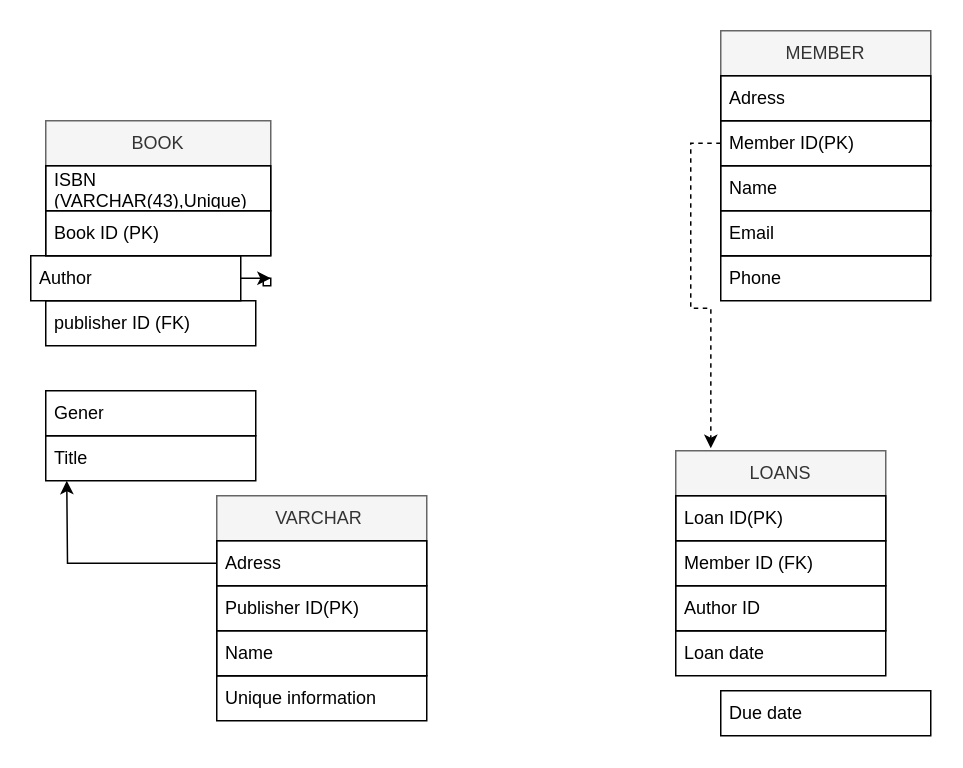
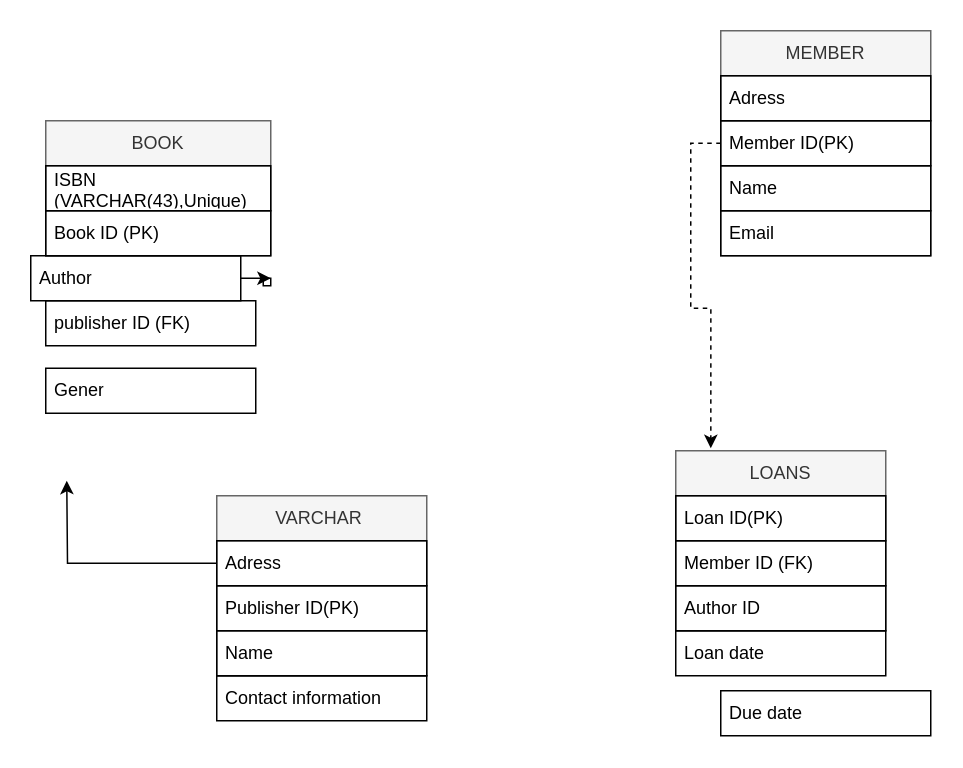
(826, 278) -> none
(151, 413) -> (151, 391)
(151, 458) -> none
(307, 698) -> (314, 698)
